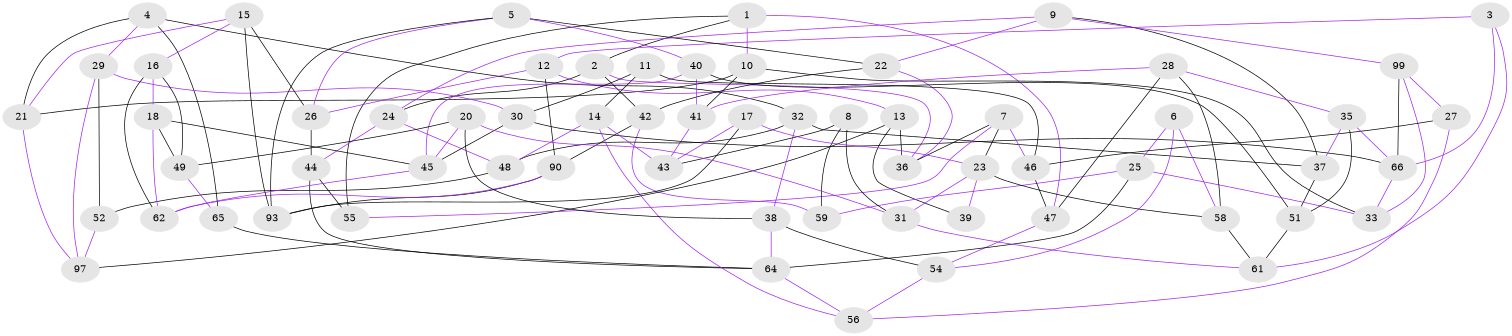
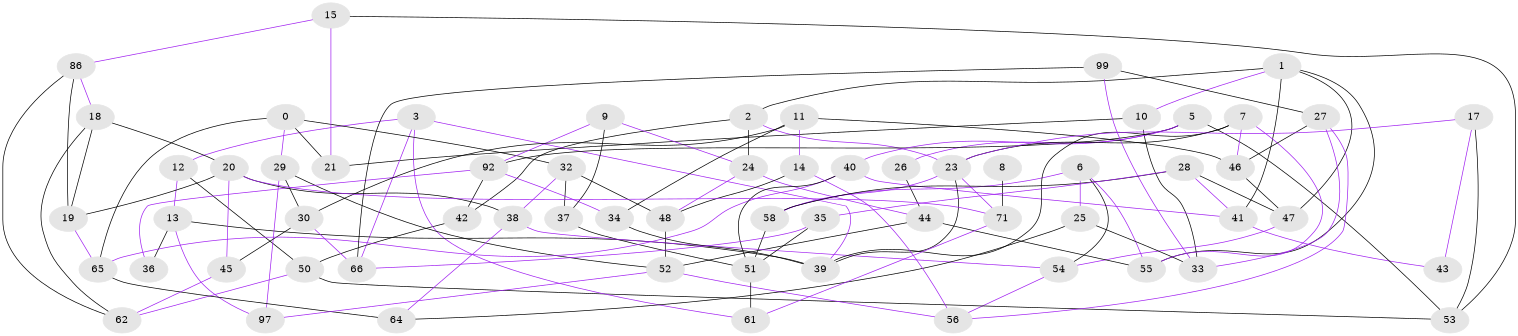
(147, 16) -> (286, 117)
(1226, 41) -> none
(964, 51) -> (1351, 135)
(153, 66) -> (76, 66)
(278, 66) -> none
(881, 66) -> (489, 168)
(526, 85) -> (498, 255)
(309, 90) -> (292, 194)
(872, 91) -> (850, 143)
(1425, 92) -> (1216, 93)
(408, 95) -> none
(614, 97) -> (799, 143)
(717, 97) -> (1269, 155)
(290, 143) -> (164, 140)
(629, 143) -> none
(1333, 143) -> none
(915, 144) -> (331, 244)
(544, 146) -> (733, 194)
(942, 148) -> (1041, 203)
(743, 149) -> none
(154, 168) -> (42, 226)
(180, 168) -> (68, 219)
(556, 168) -> (305, 270)
none -> (669, 170)
(1254, 192) -> (1142, 244)
(1385, 193) -> (1338, 206)
(972, 196) -> (944, 237)
(38, 198) -> none
(1097, 202) -> (861, 193)
none -> (1122, 214)
(272, 219) -> (1450, 320)
none -> (615, 219)
(822, 219) -> none
(901, 219) -> (1003, 219)
(497, 221) -> (198, 278)
(1093, 235) -> (1108, 225)
(1239, 244) -> (760, 244)
(851, 249) -> (796, 252)
(510, 259) -> (795, 244)
(812, 295) -> (796, 295)
